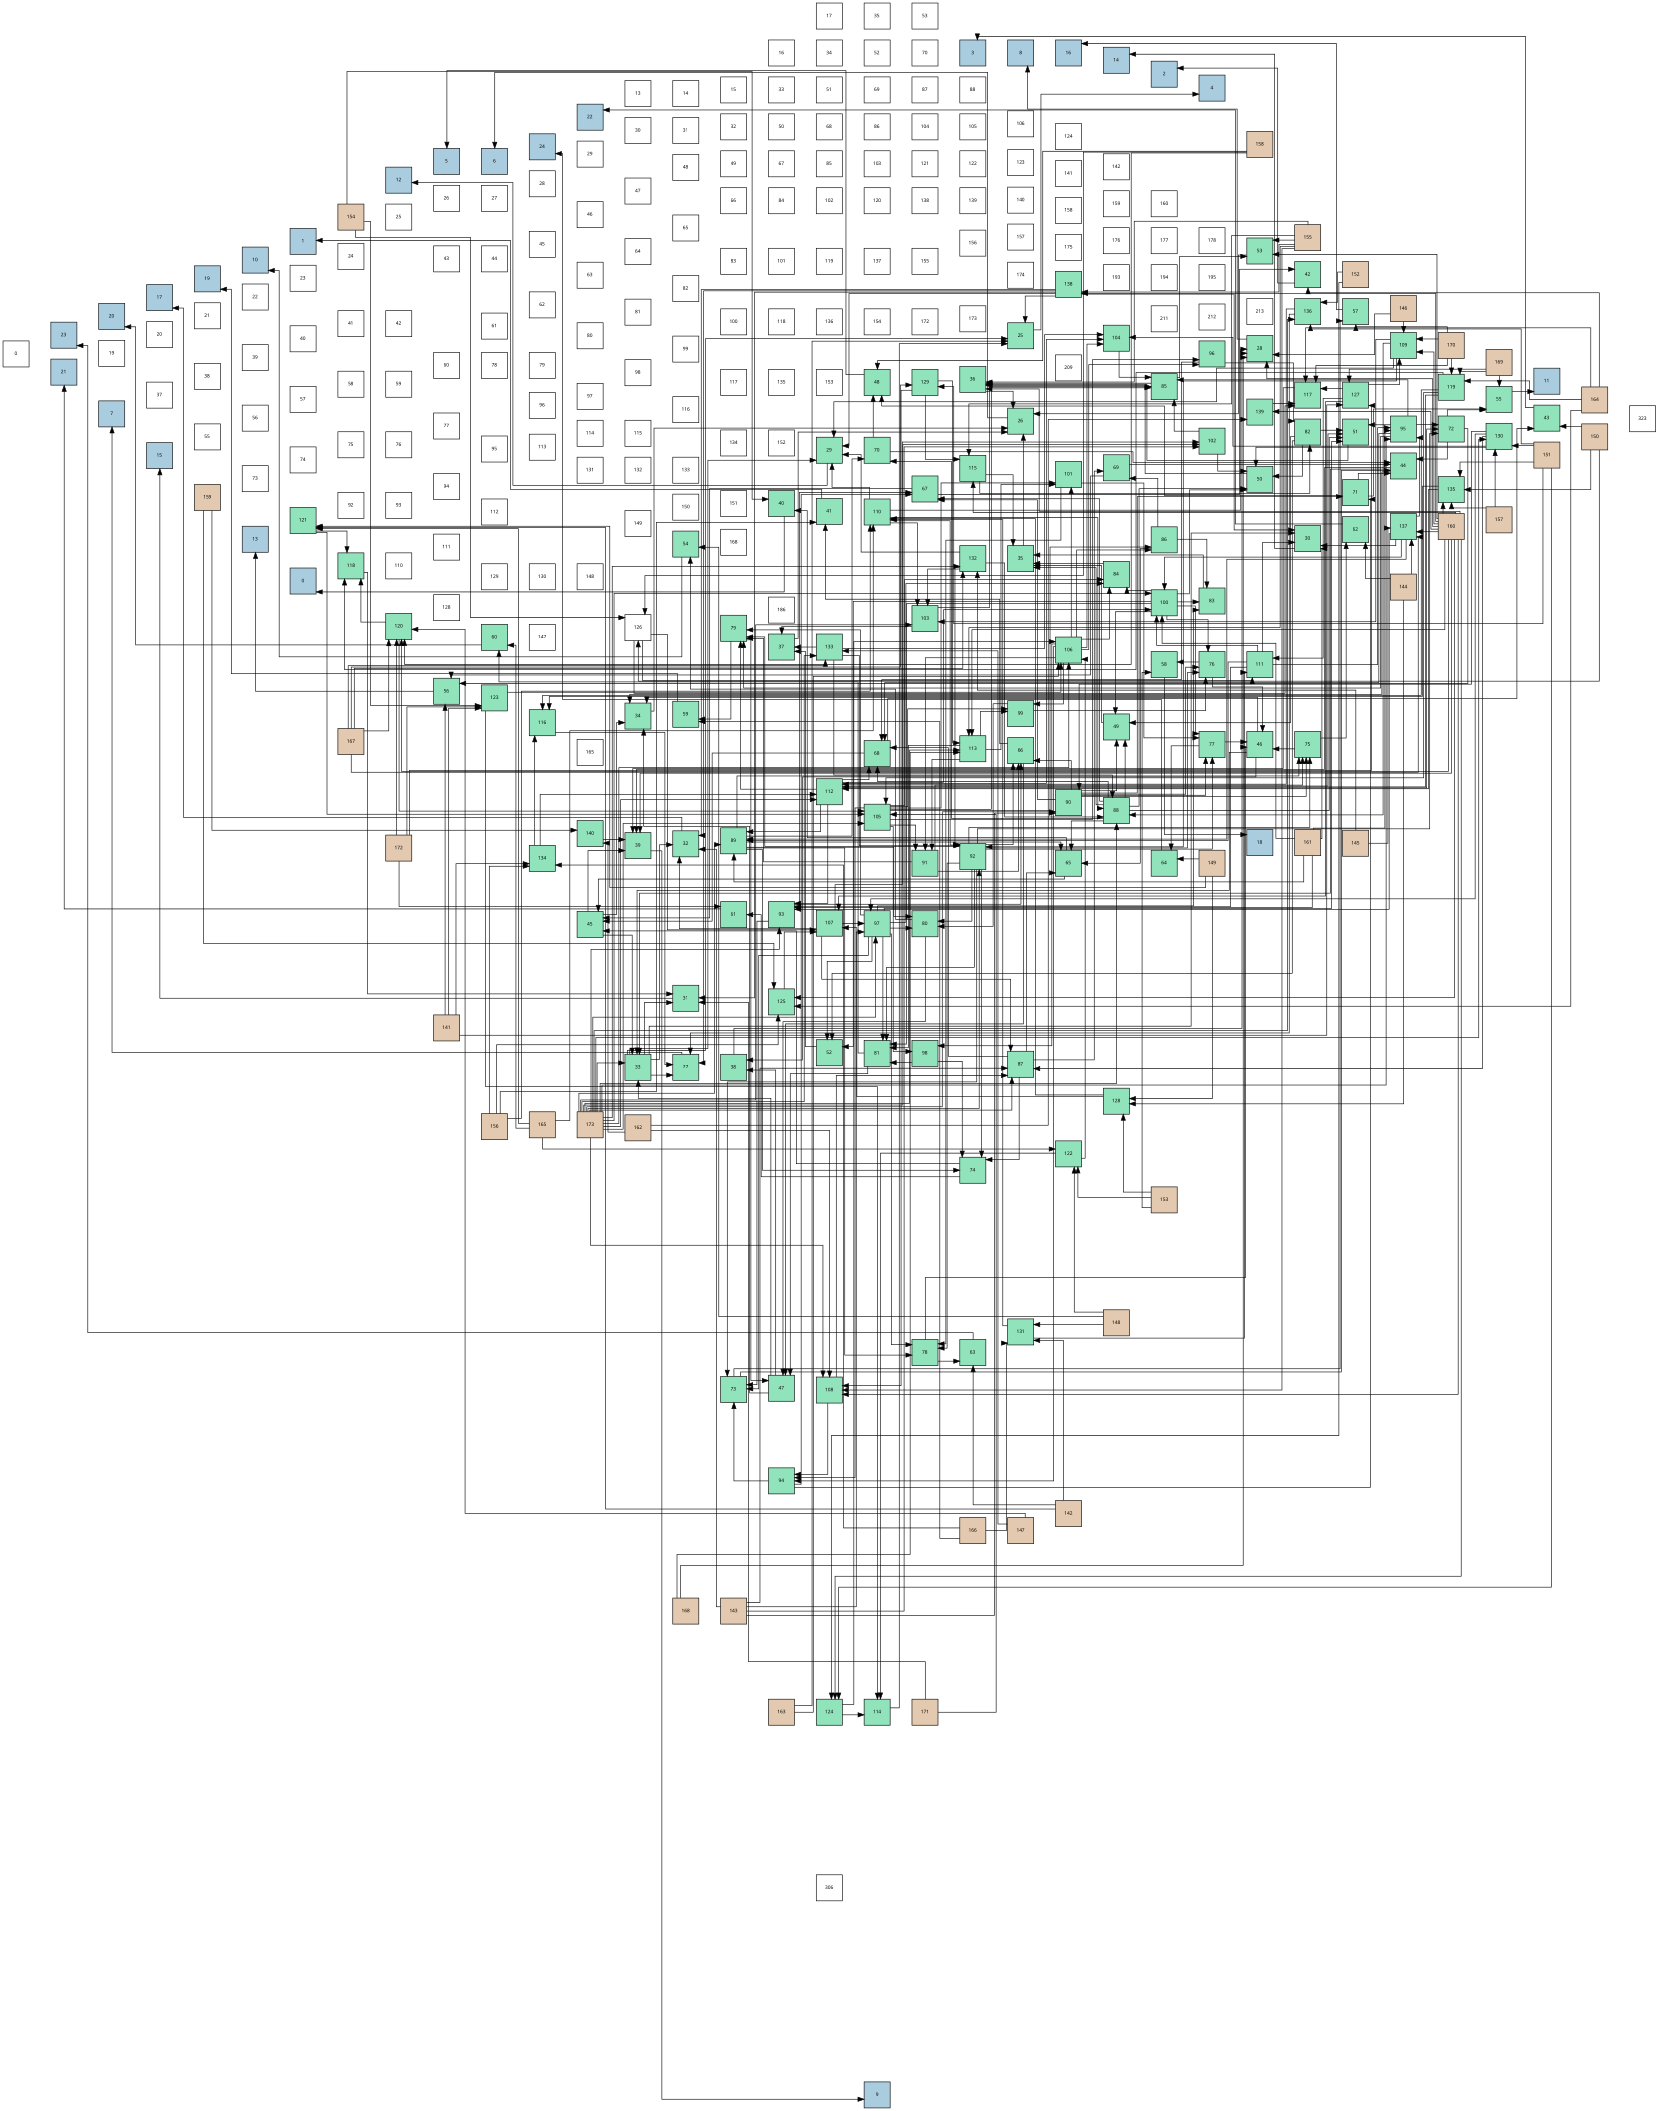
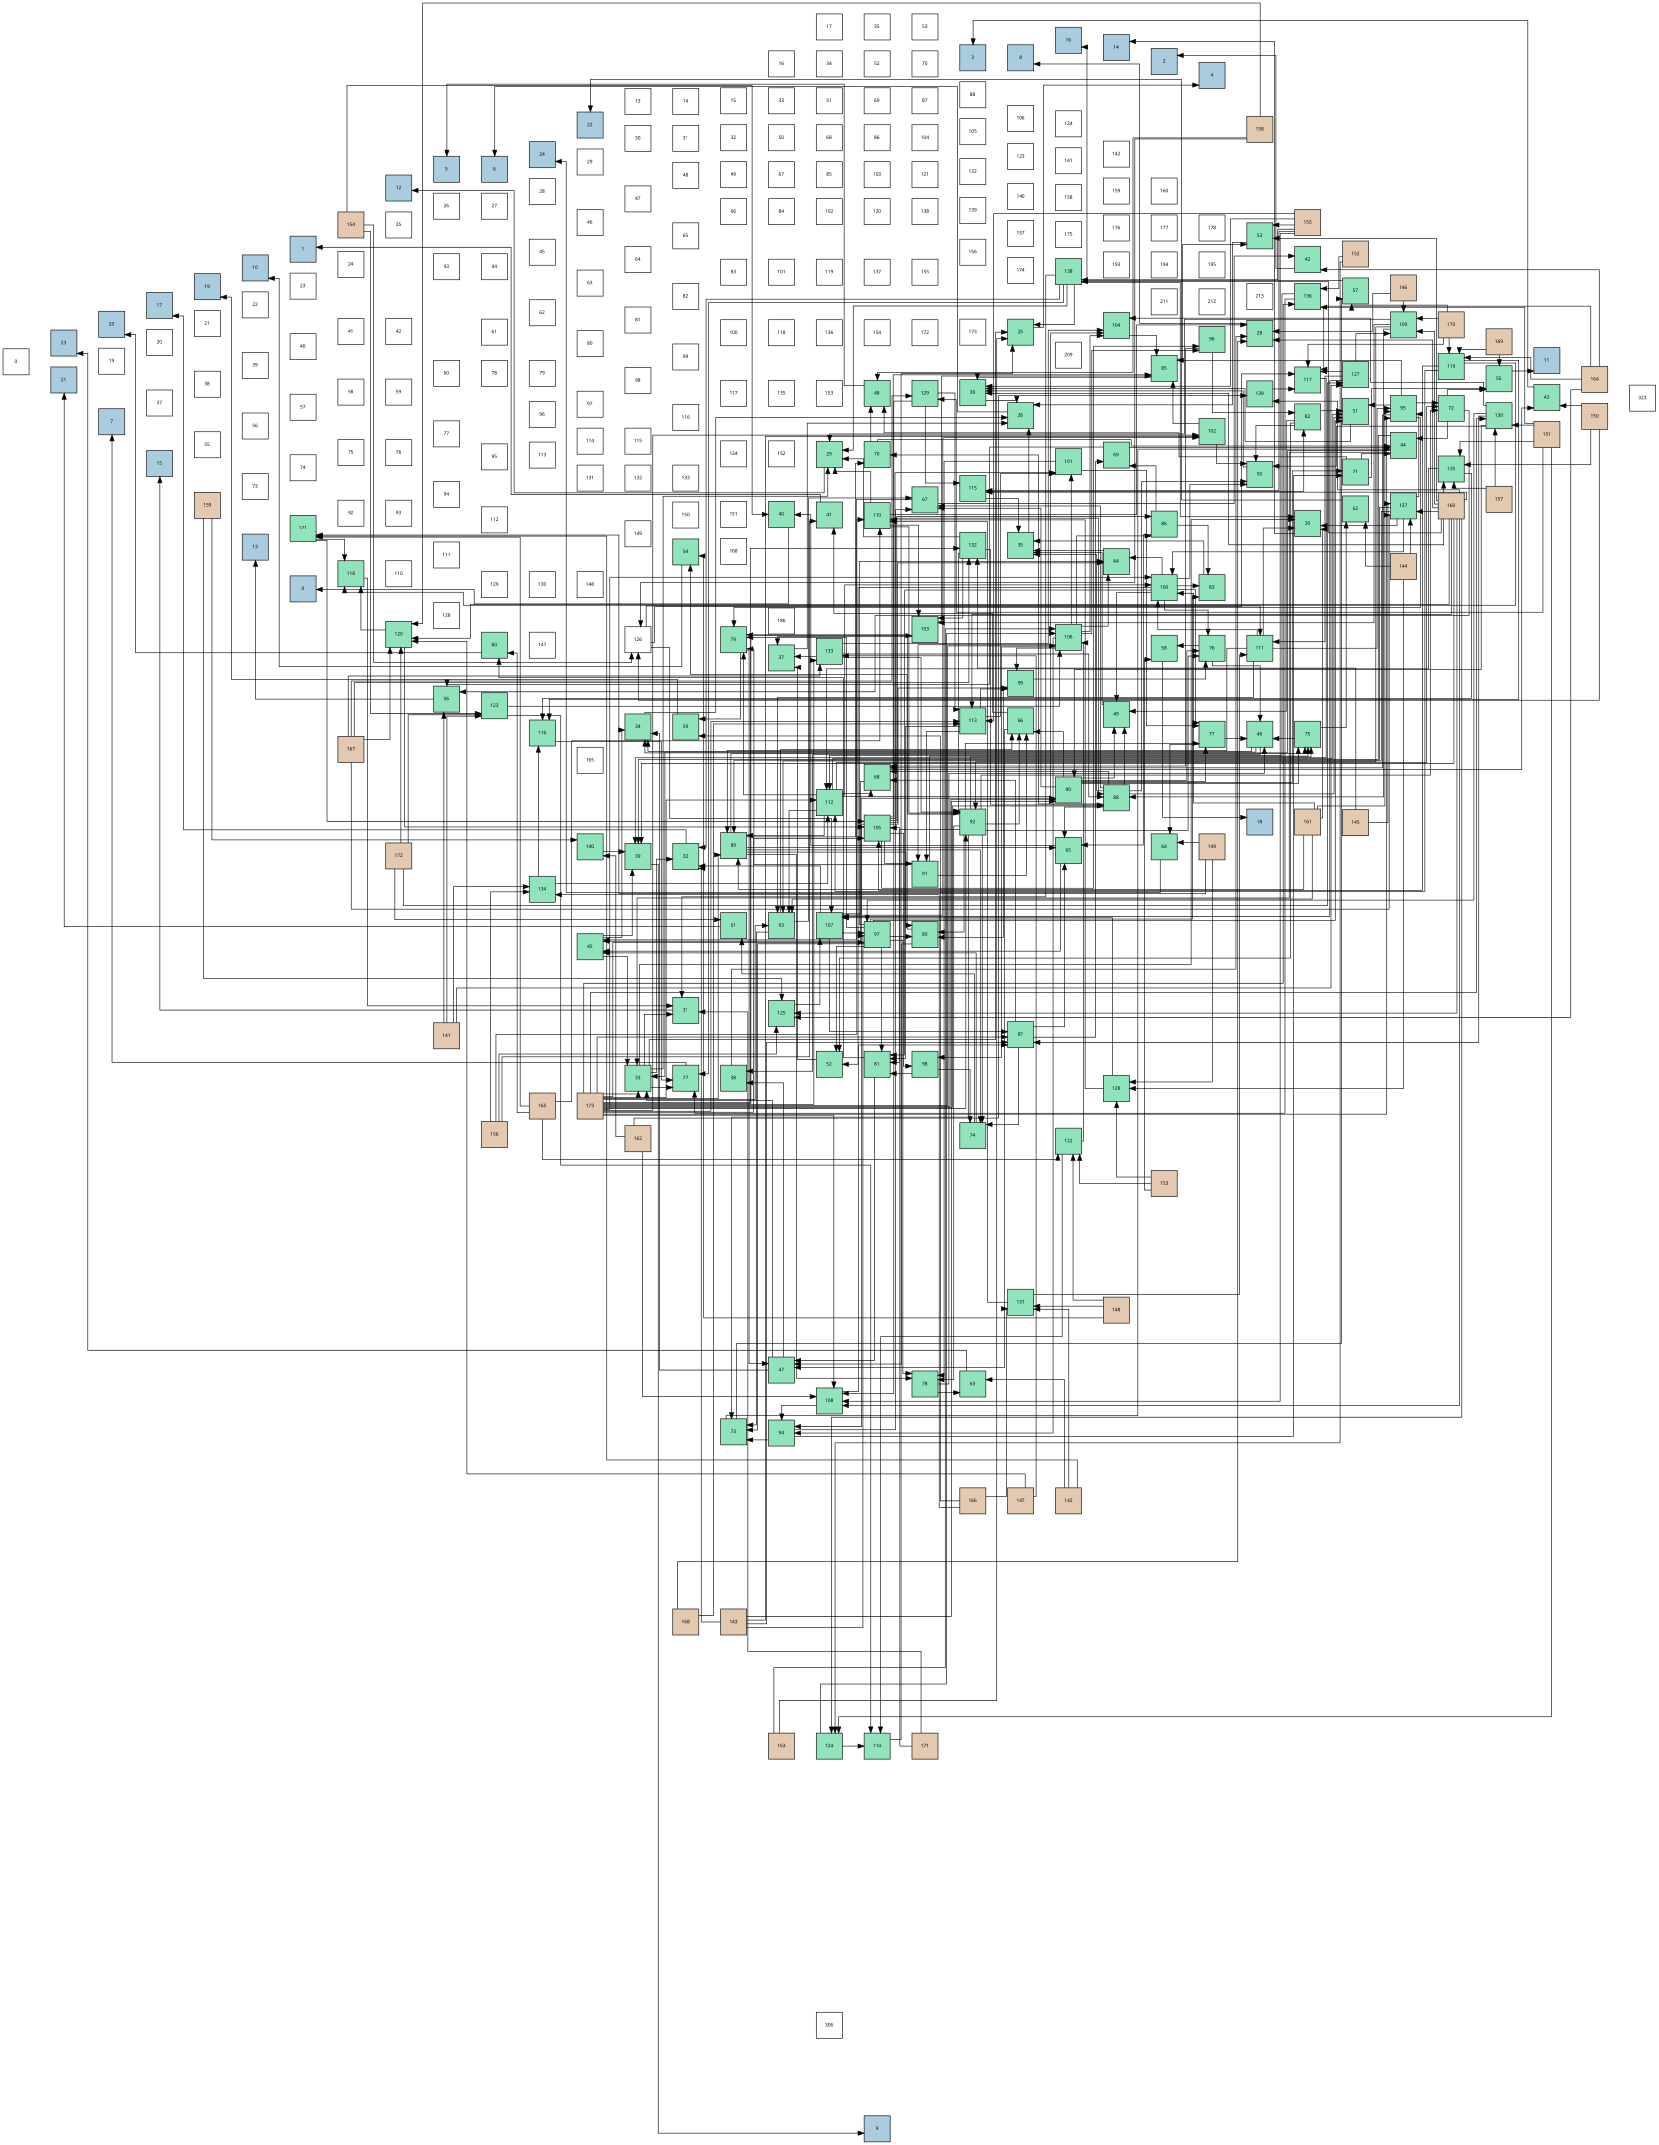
(1414, 369) -> none
none -> (888, 798)
